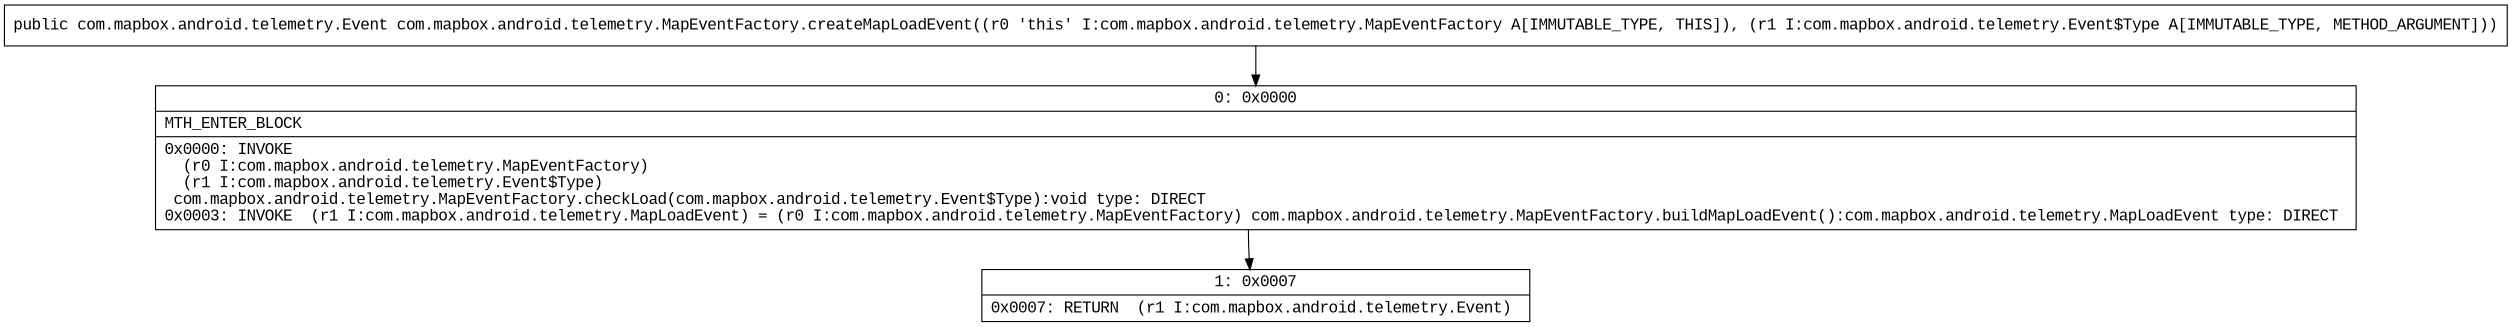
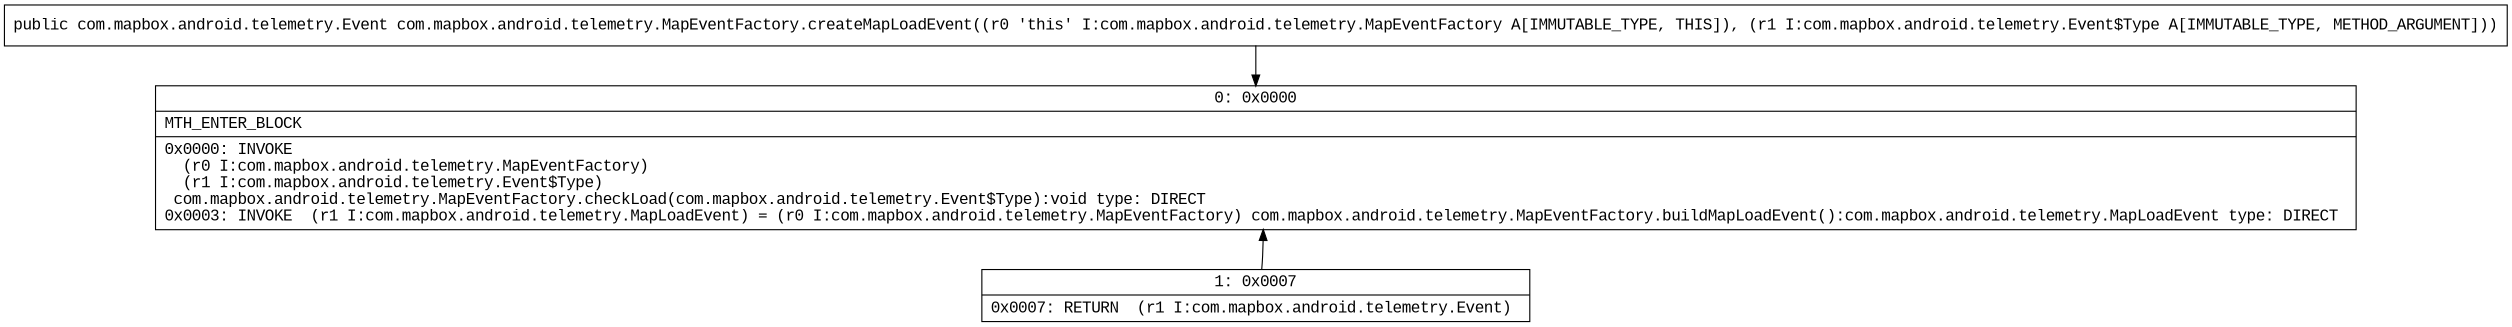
(1249, 244) -> (1263, 255)
